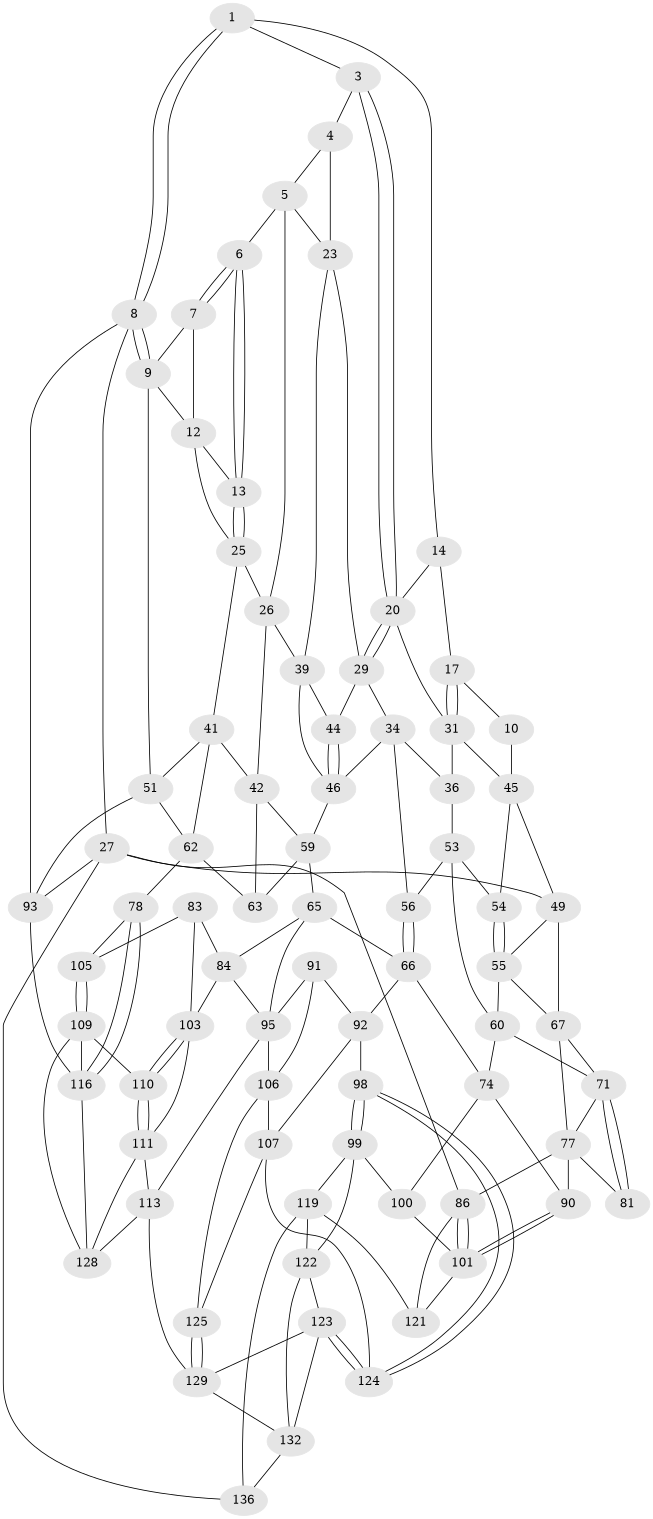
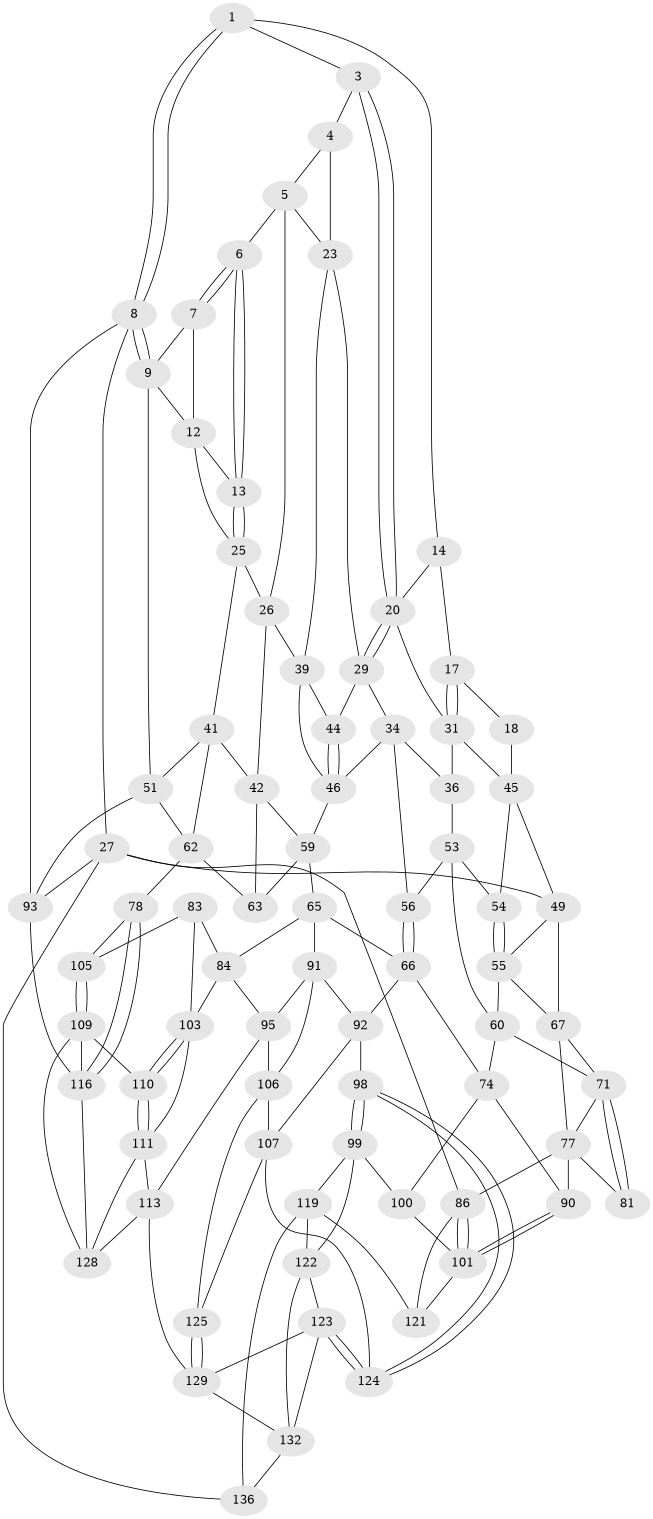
(511, 730) -> (511, 730)
(281, 964) -> (315, 937)
